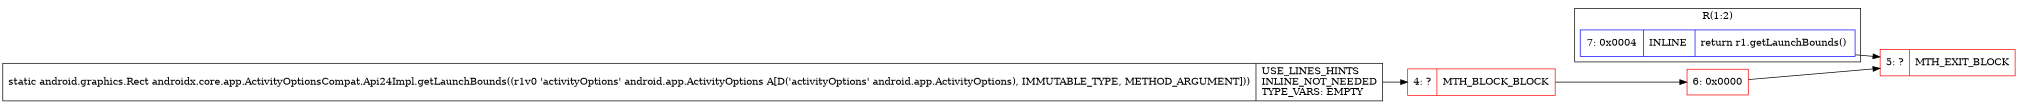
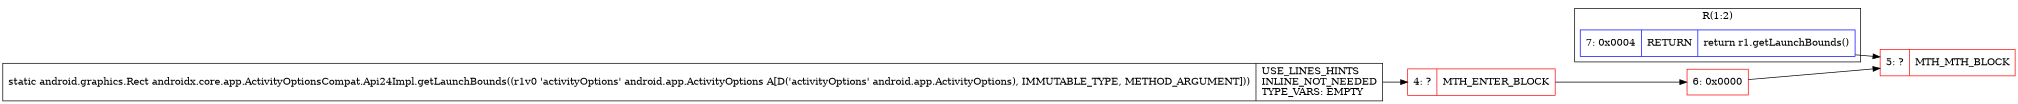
(1668, 43) -> (1670, 43)
(1962, 62) -> (1962, 62)
(1496, 82) -> (1496, 82)
